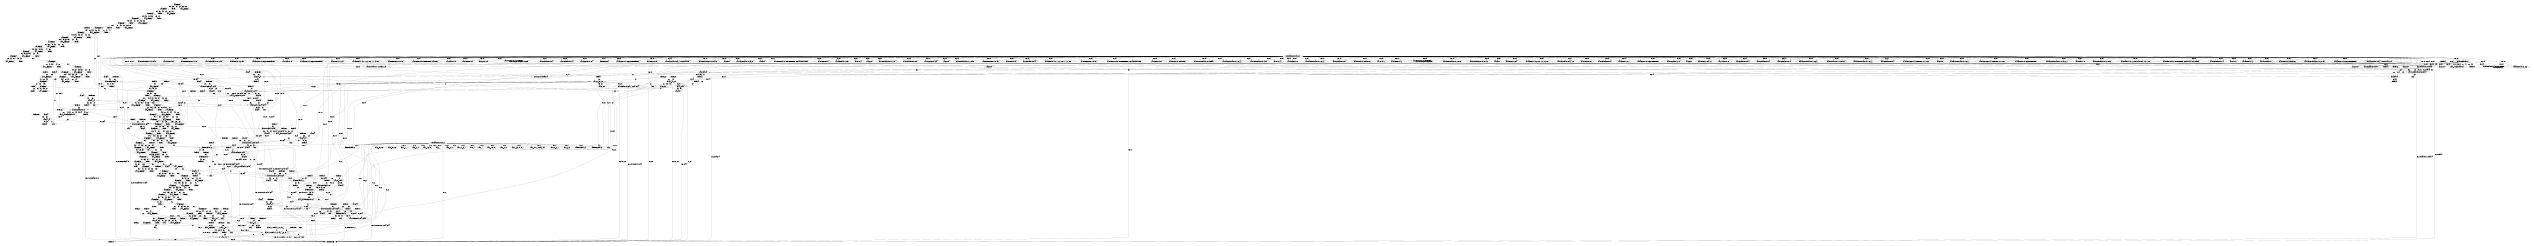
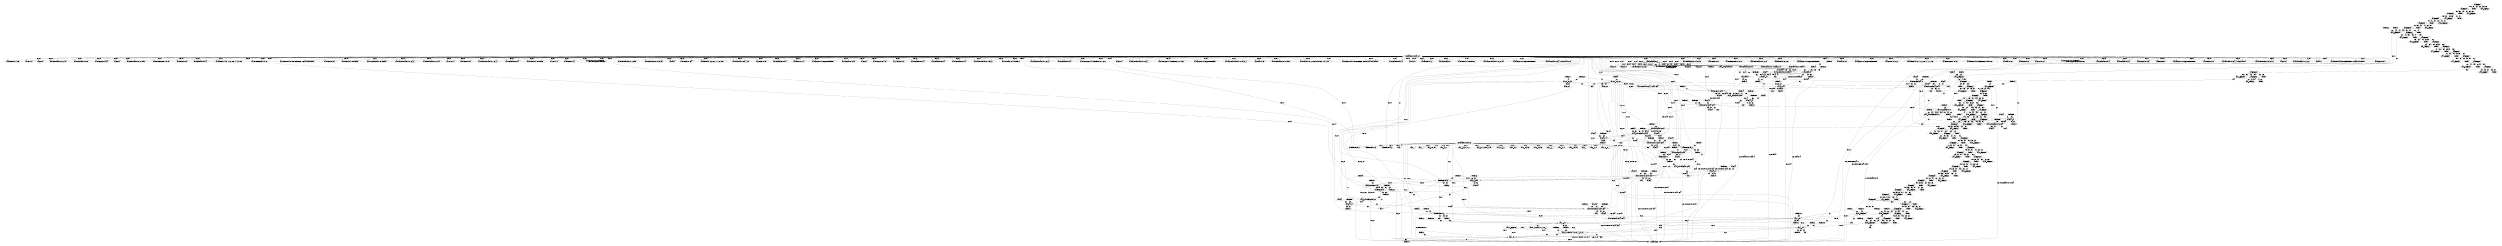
(139, 64) -> (1672, 60)
(628, 231) -> (1658, 182)
